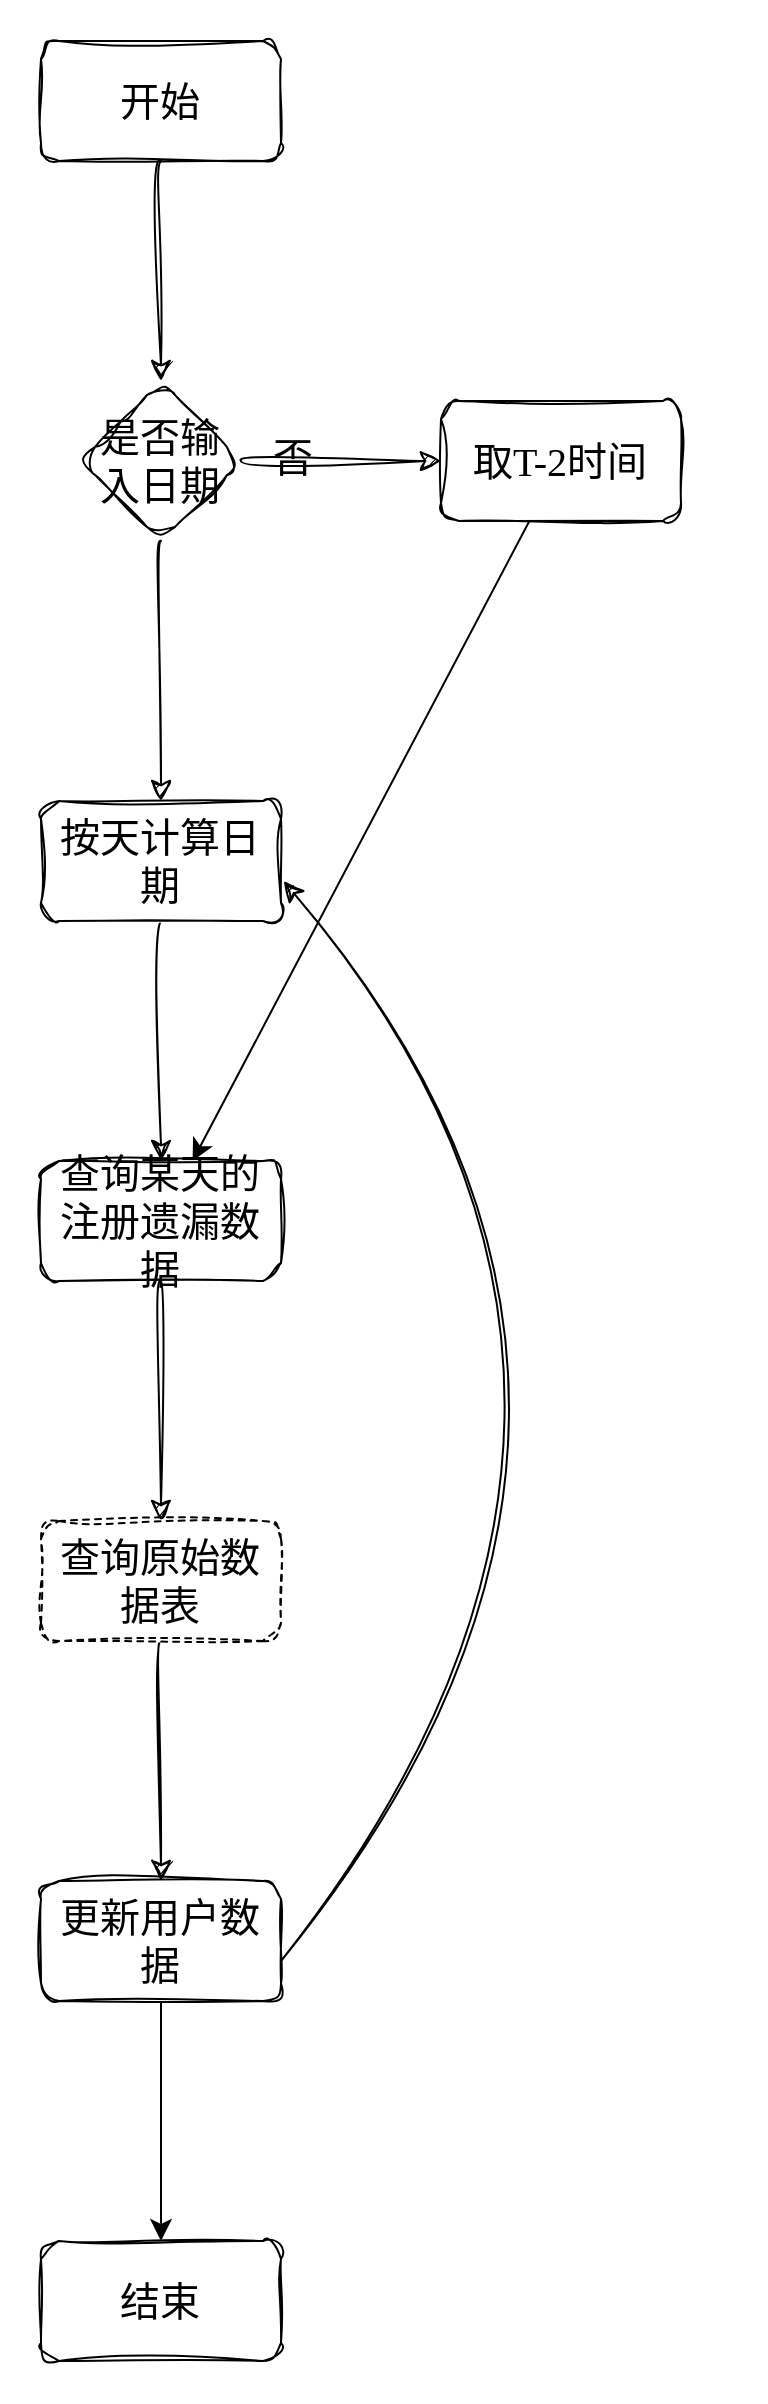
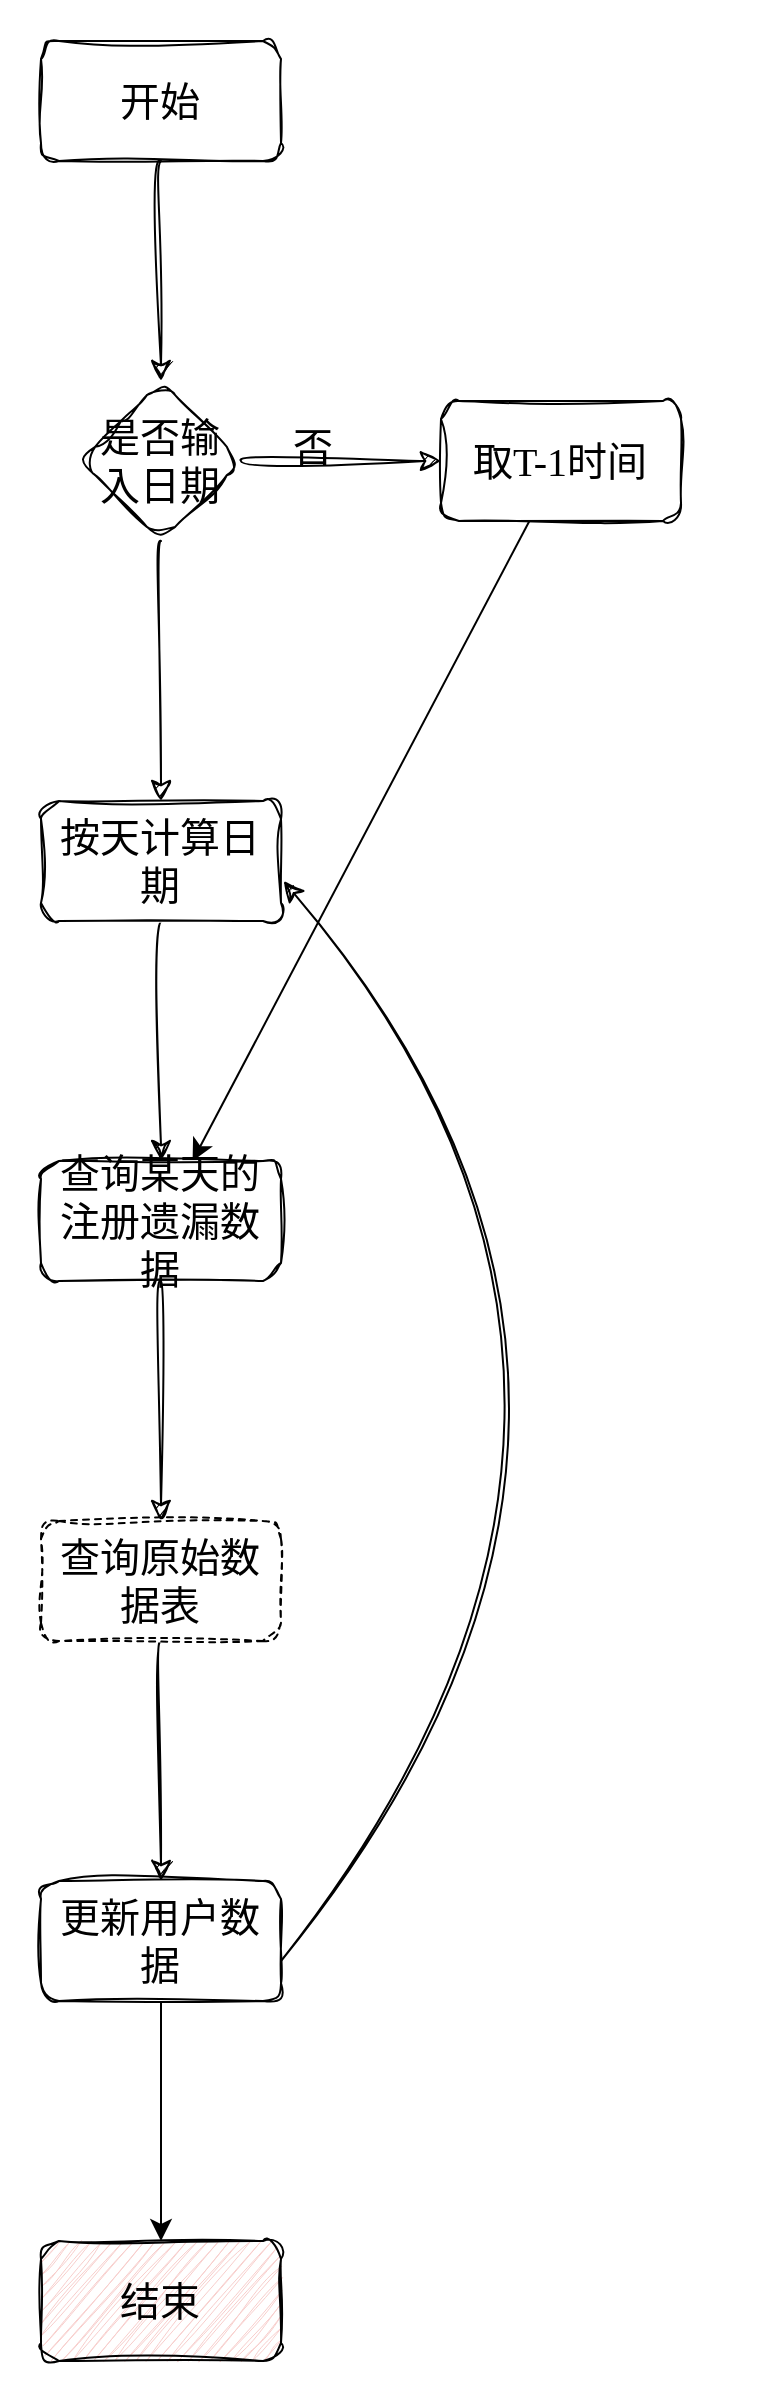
(293, 457) -> (313, 447)
(561, 461) -> (561, 461)
(161, 2301) -> (161, 2301)
